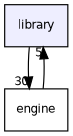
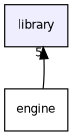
(28, 62) -> none
